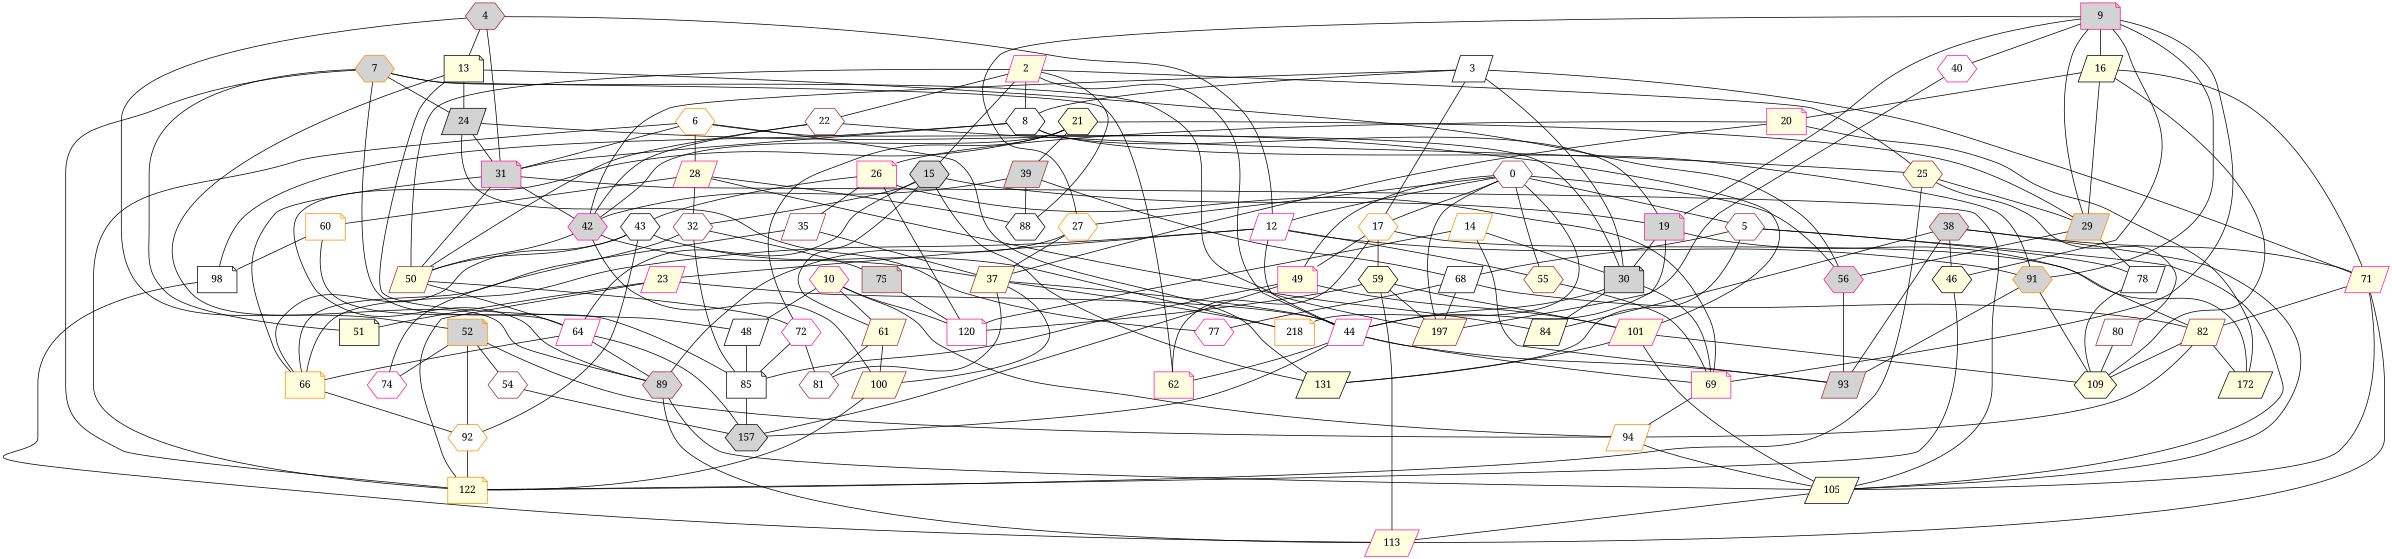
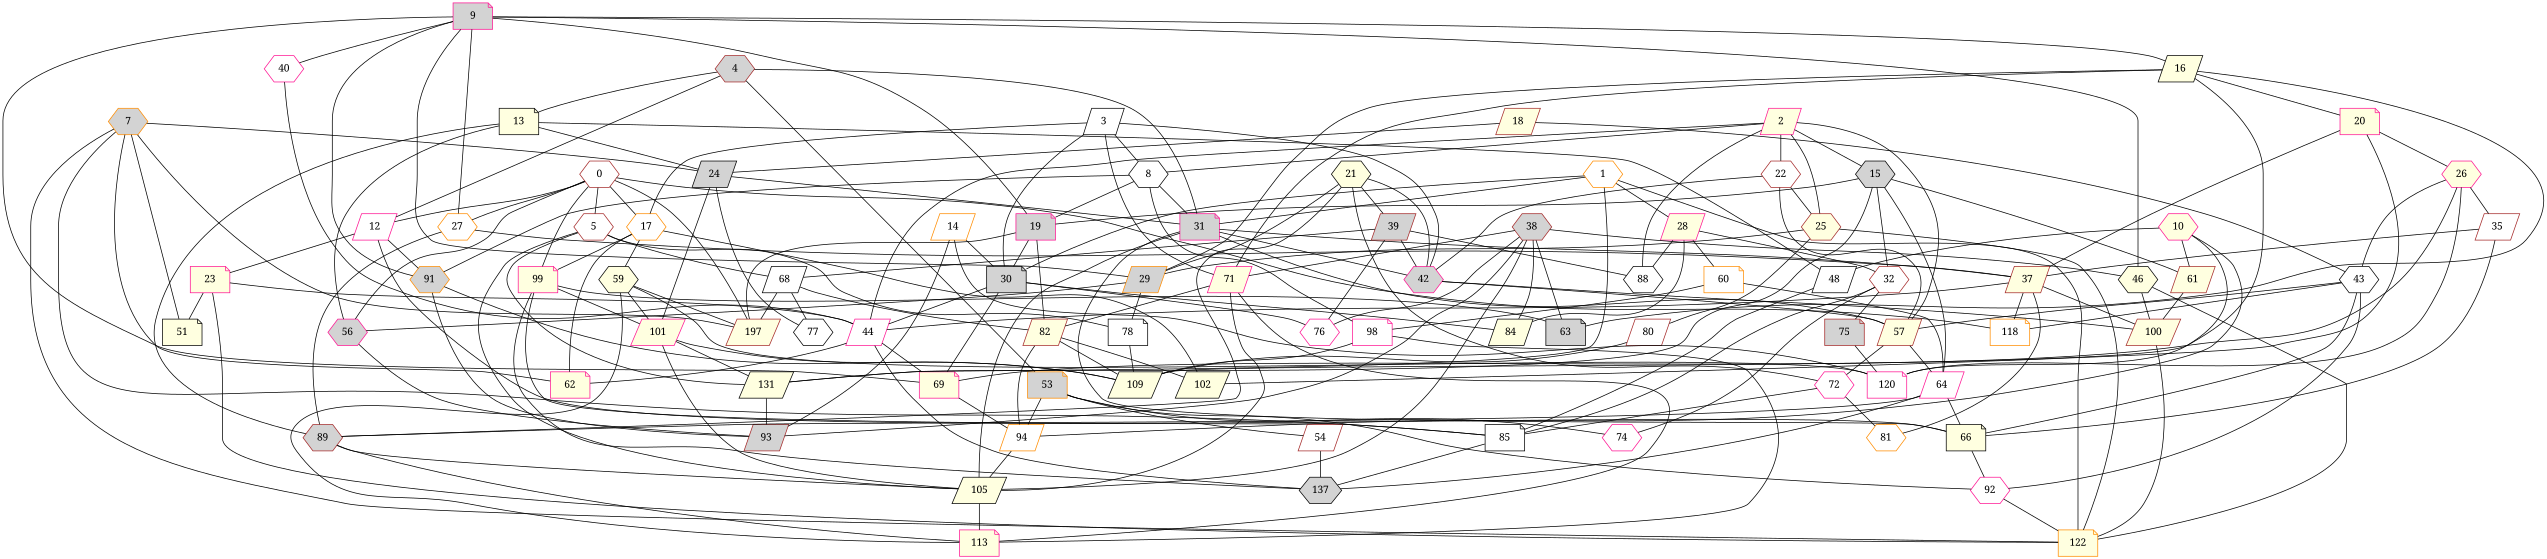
(695, 122) -> (1603, 174)
none -> (1518, 122)
(877, 174) -> (2462, 174)
(740, 260) -> (1615, 251)
(217, 280) -> (1372, 332)
(411, 280) -> (1899, 332)
(663, 280) -> (210, 280)
(1266, 280) -> none
(1298, 280) -> (538, 280)
(1543, 280) -> none
(2143, 280) -> (1128, 332)
none -> (2146, 306)
(468, 332) -> (1047, 385)
(1214, 332) -> (813, 332)
(1295, 332) -> (2010, 332)
none -> (1320, 332)
none -> (1566, 332)
(853, 357) -> none
none -> (1257, 360)
(1596, 362) -> (766, 408)
(305, 385) -> (1966, 438)
(508, 385) -> (1320, 438)
(819, 385) -> (1886, 438)
(2095, 385) -> (1135, 385)
(2245, 385) -> (1203, 385)
(468, 438) -> (1990, 490)
(746, 438) -> (1320, 490)
(1392, 543) -> (979, 543)
